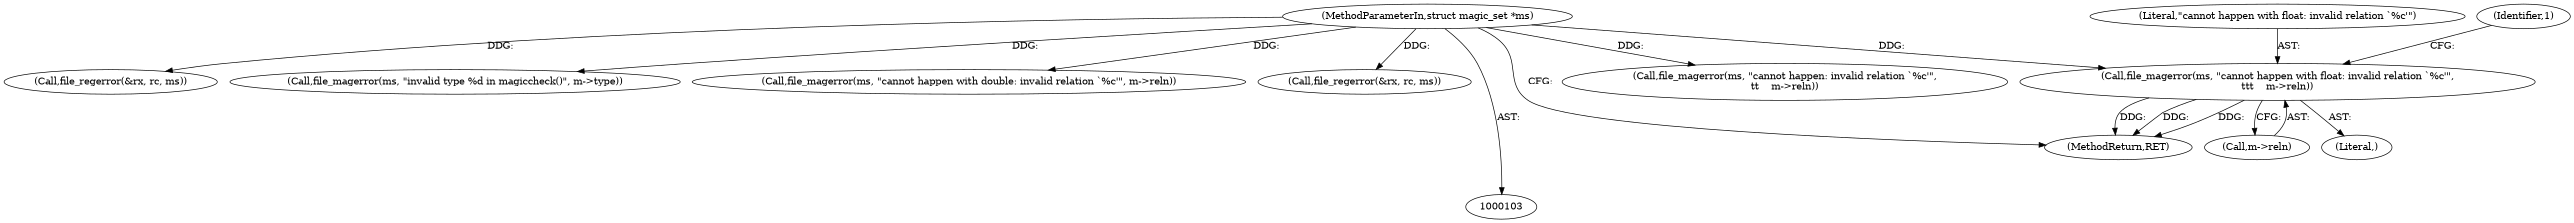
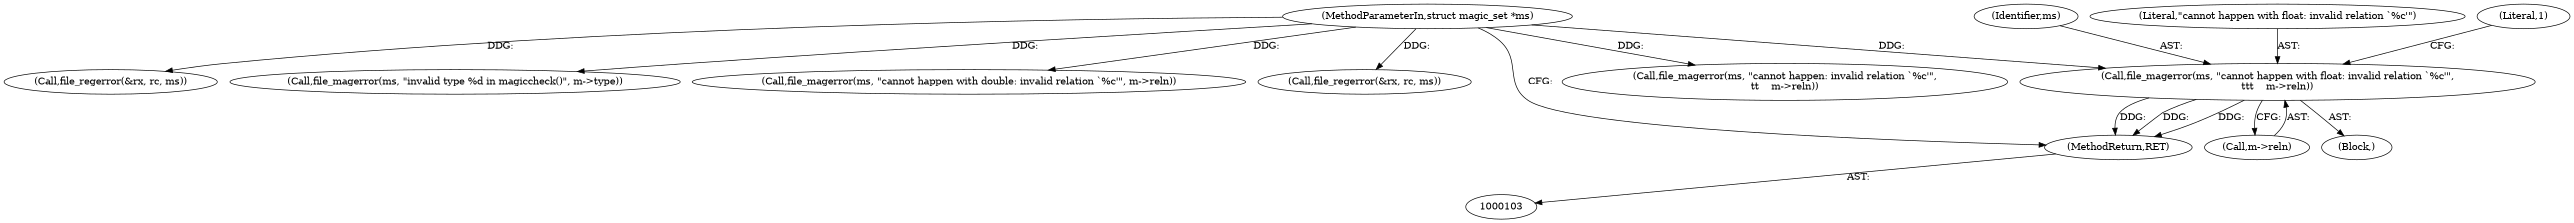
none -> (2026, 16)
(2524, 16) -> (2524, 16)
(1492, 101) -> (1799, 178)
(2357, 147) -> (2357, 147)
